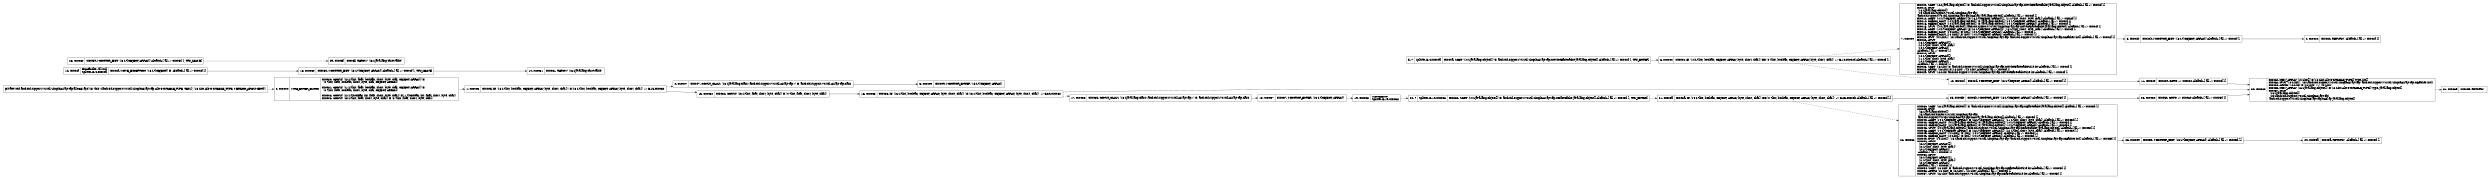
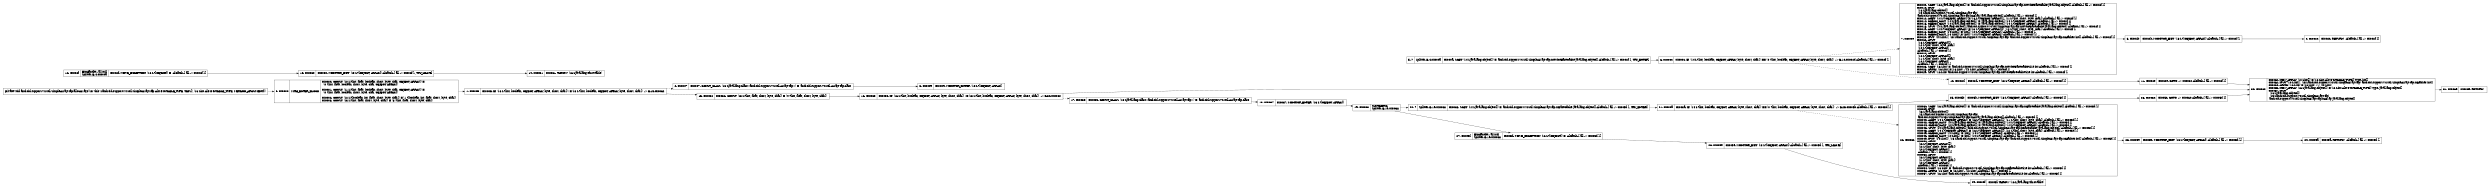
none -> (1529, 136)
